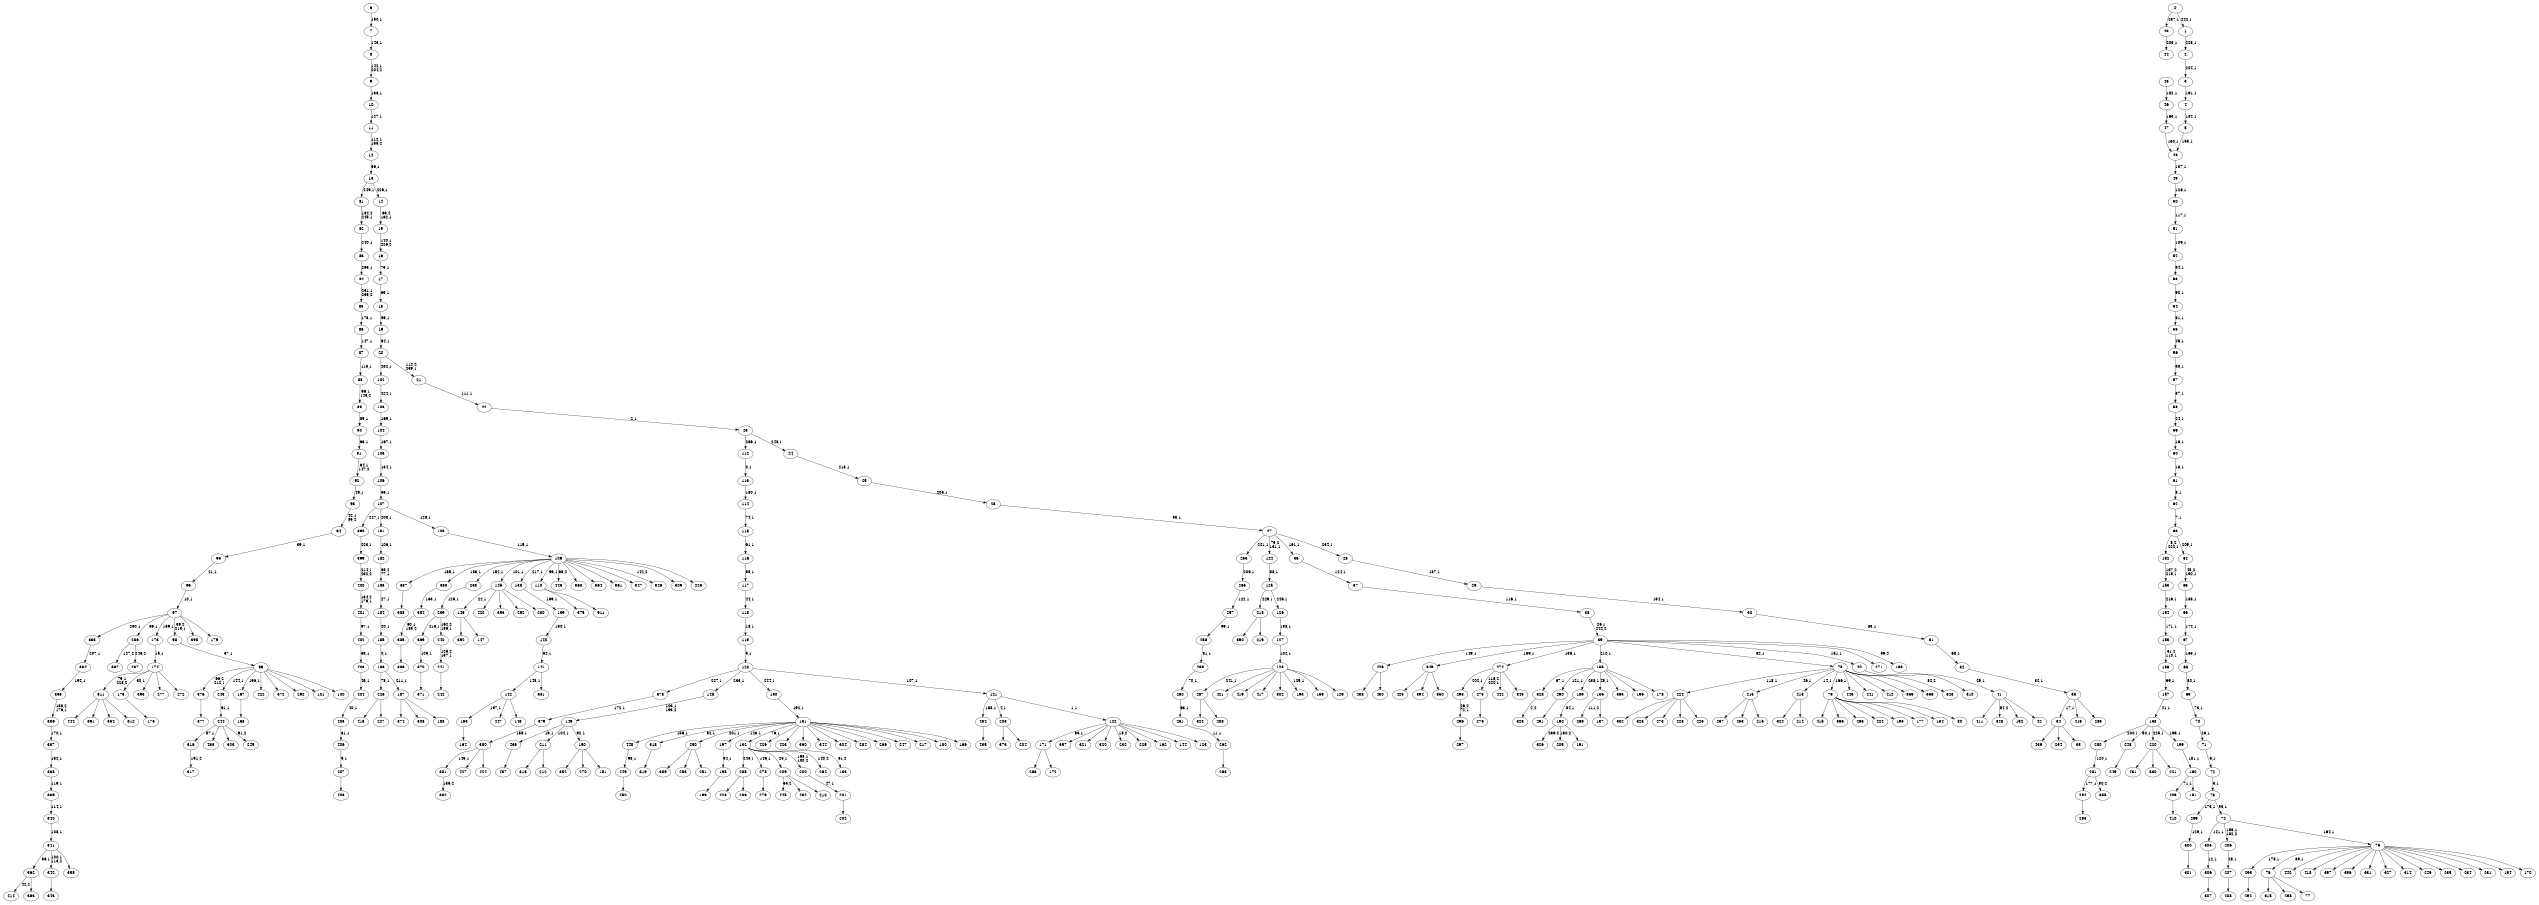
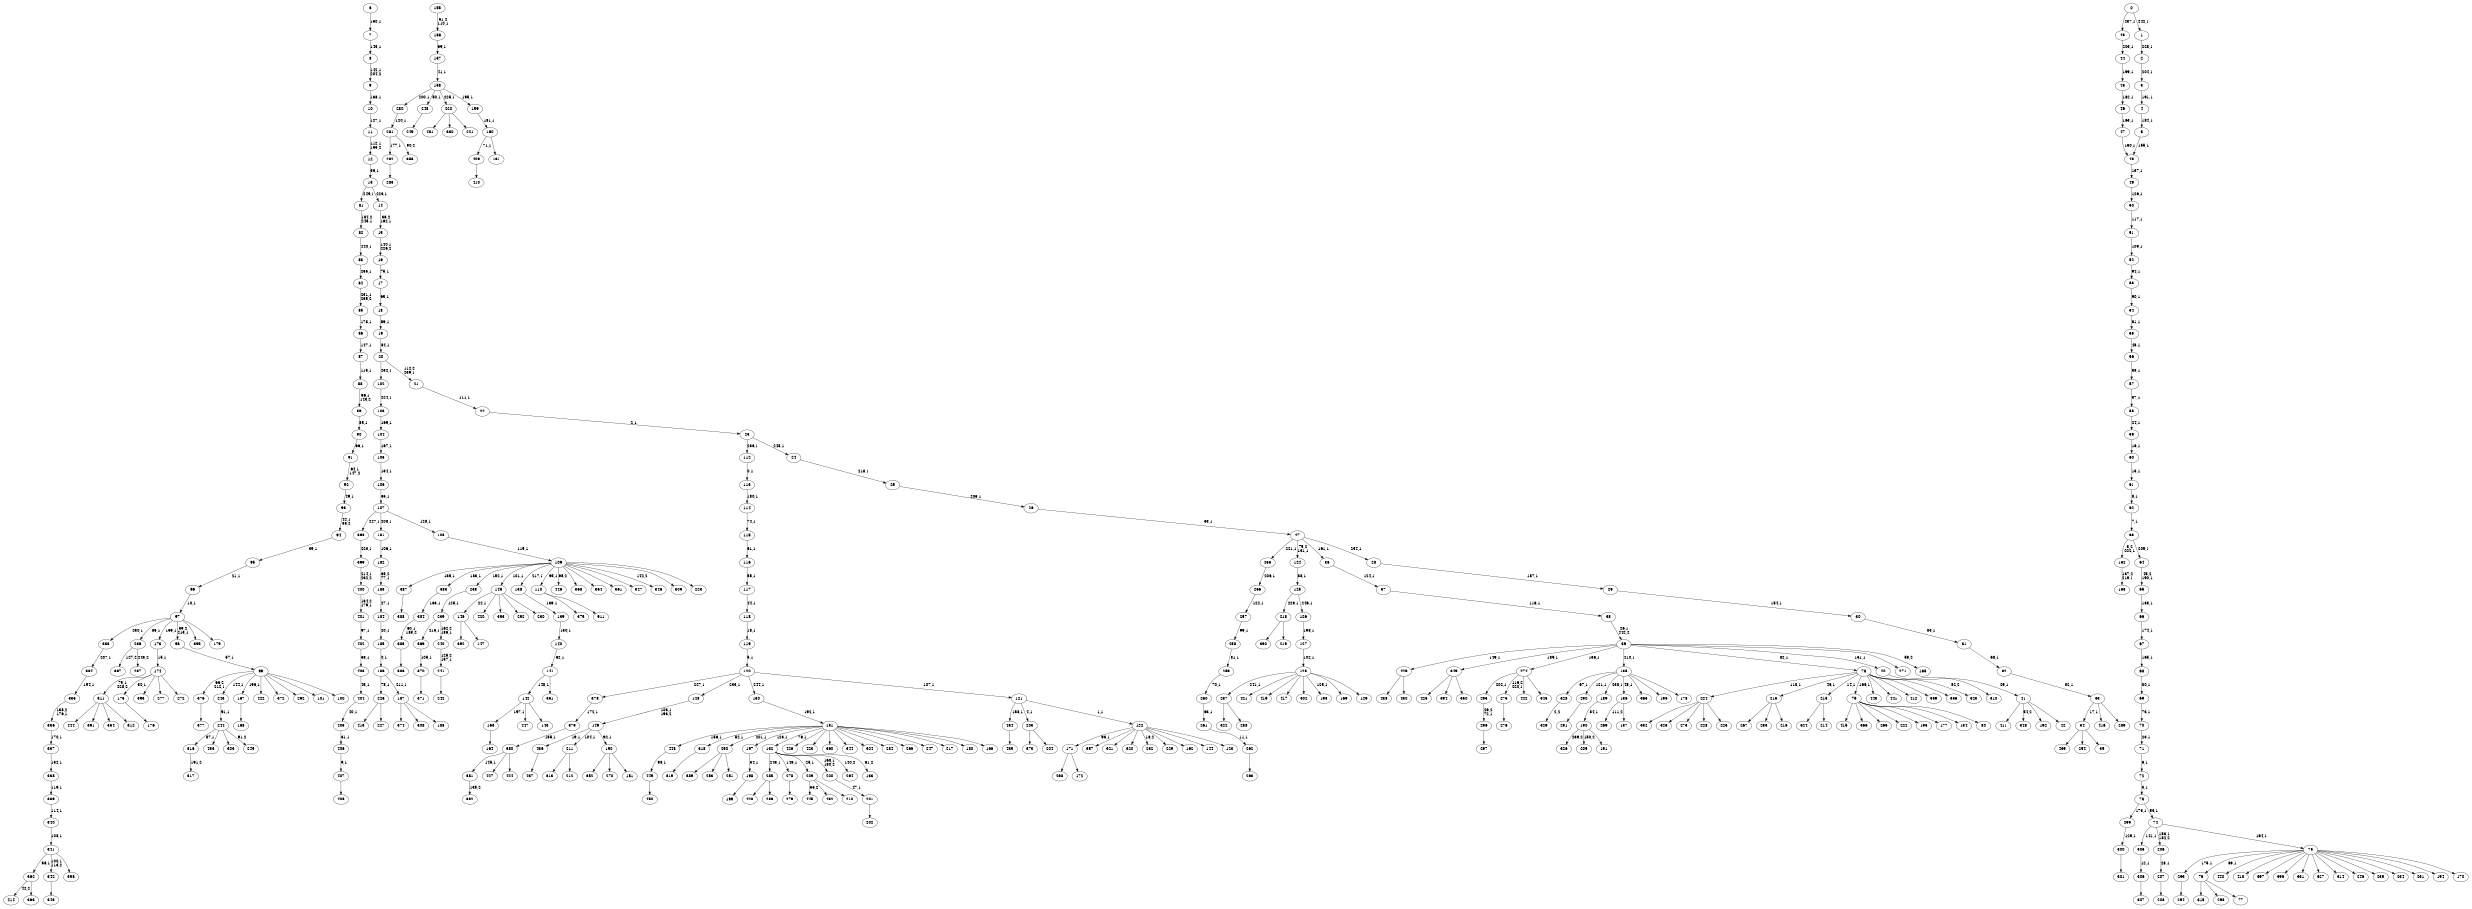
none -> (2123, 71)
(2166, 613) -> none
